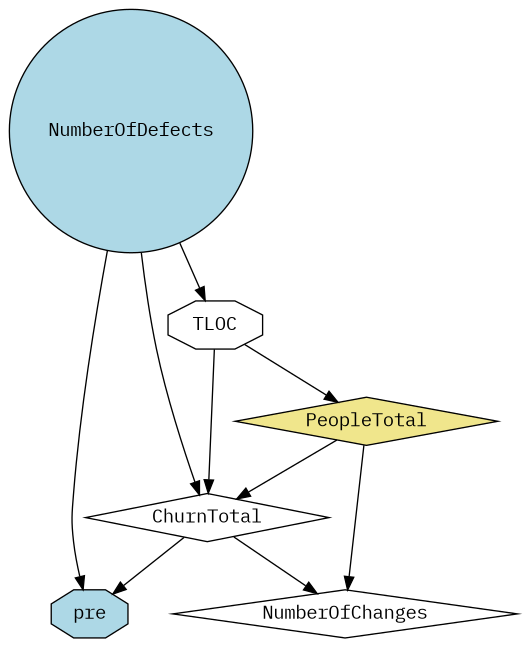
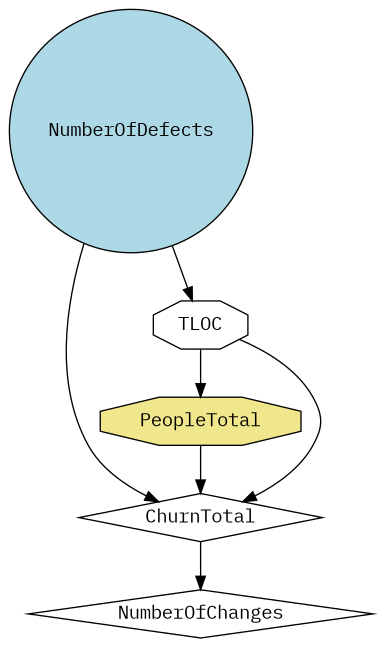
(366, 421) -> (201, 421)
(357, 511) -> none
(90, 614) -> none
